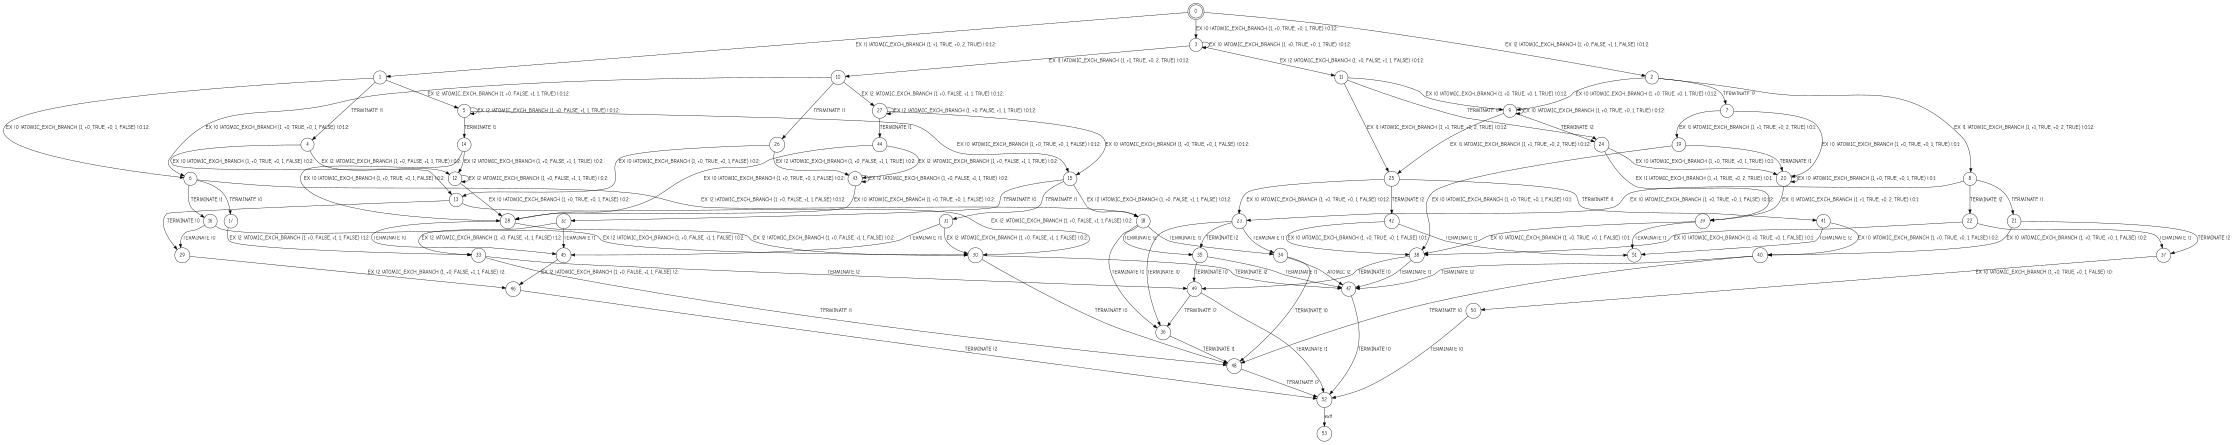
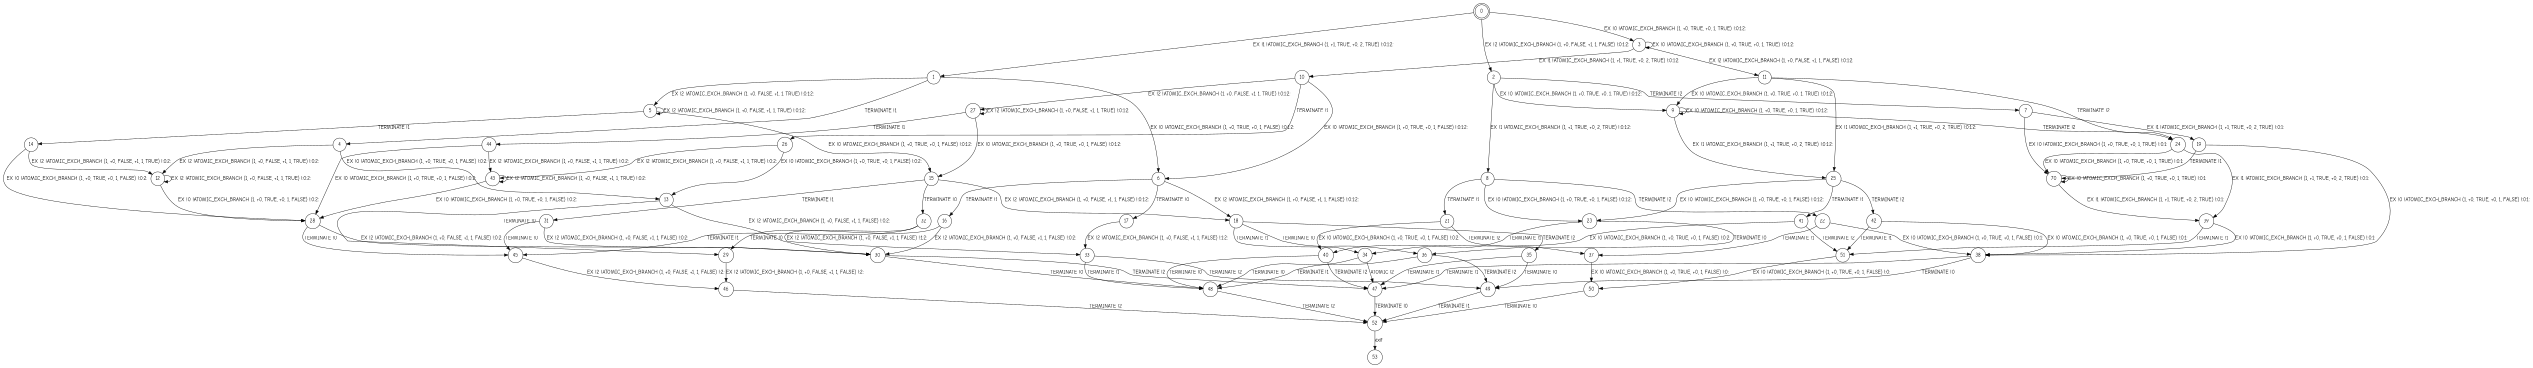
(1784, 179) -> (2054, 179)
(1214, 229) -> none
none -> (1720, 277)
(1180, 309) -> (1458, 259)
